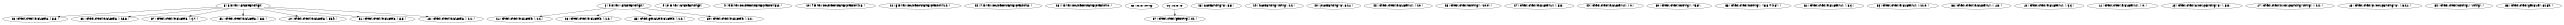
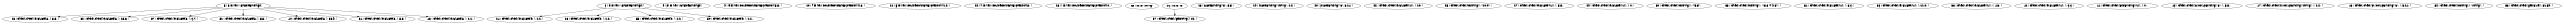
(2123, 6) -> (2123, 6)
(660, 19) -> (660, 19)
